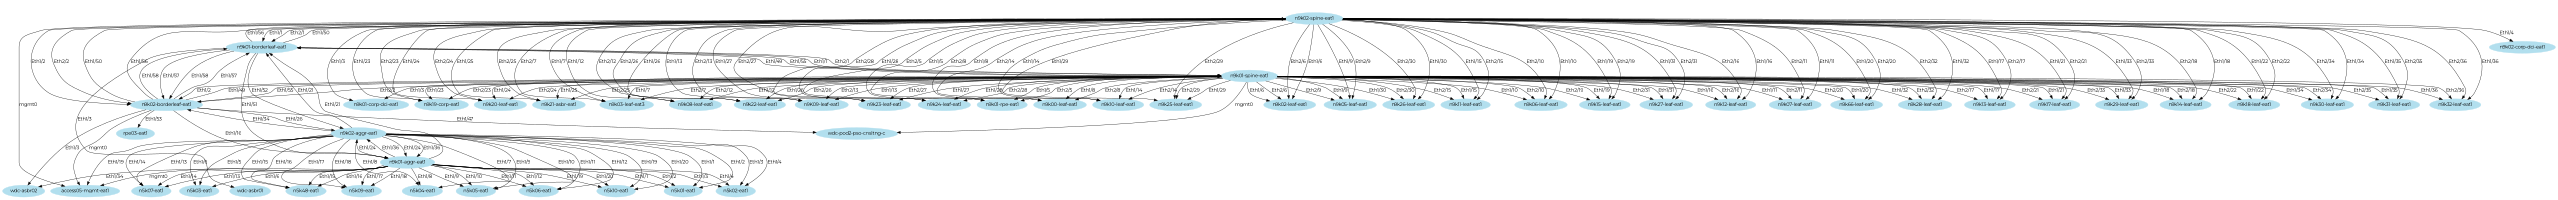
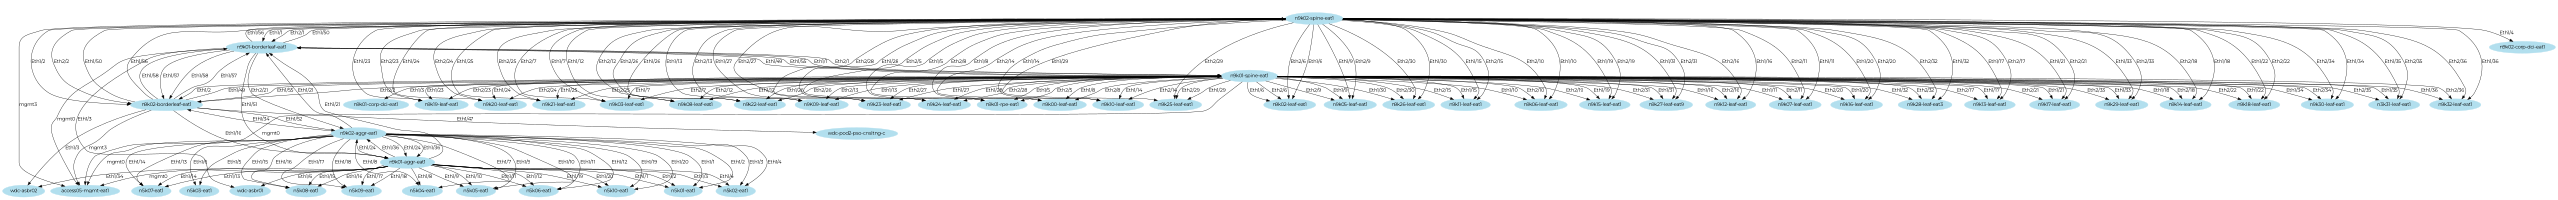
(776, 22) -> none
none -> (100, 76)
(260, 90) -> (260, 90)
(28, 105) -> (28, 105)
(442, 105) -> (442, 105)
(559, 105) -> (559, 105)
(627, 105) -> (627, 105)
(1666, 105) -> (1666, 105)
(1857, 105) -> (1857, 105)
(1925, 105) -> (1925, 105)
(2394, 105) -> (2394, 105)
(294, 119) -> (294, 119)
(1081, 126) -> (655, 114)
(135, 134) -> none
(98, 148) -> (98, 148)
(116, 162) -> (116, 162)
(267, 174) -> (297, 174)
(306, 191) -> (306, 191)
